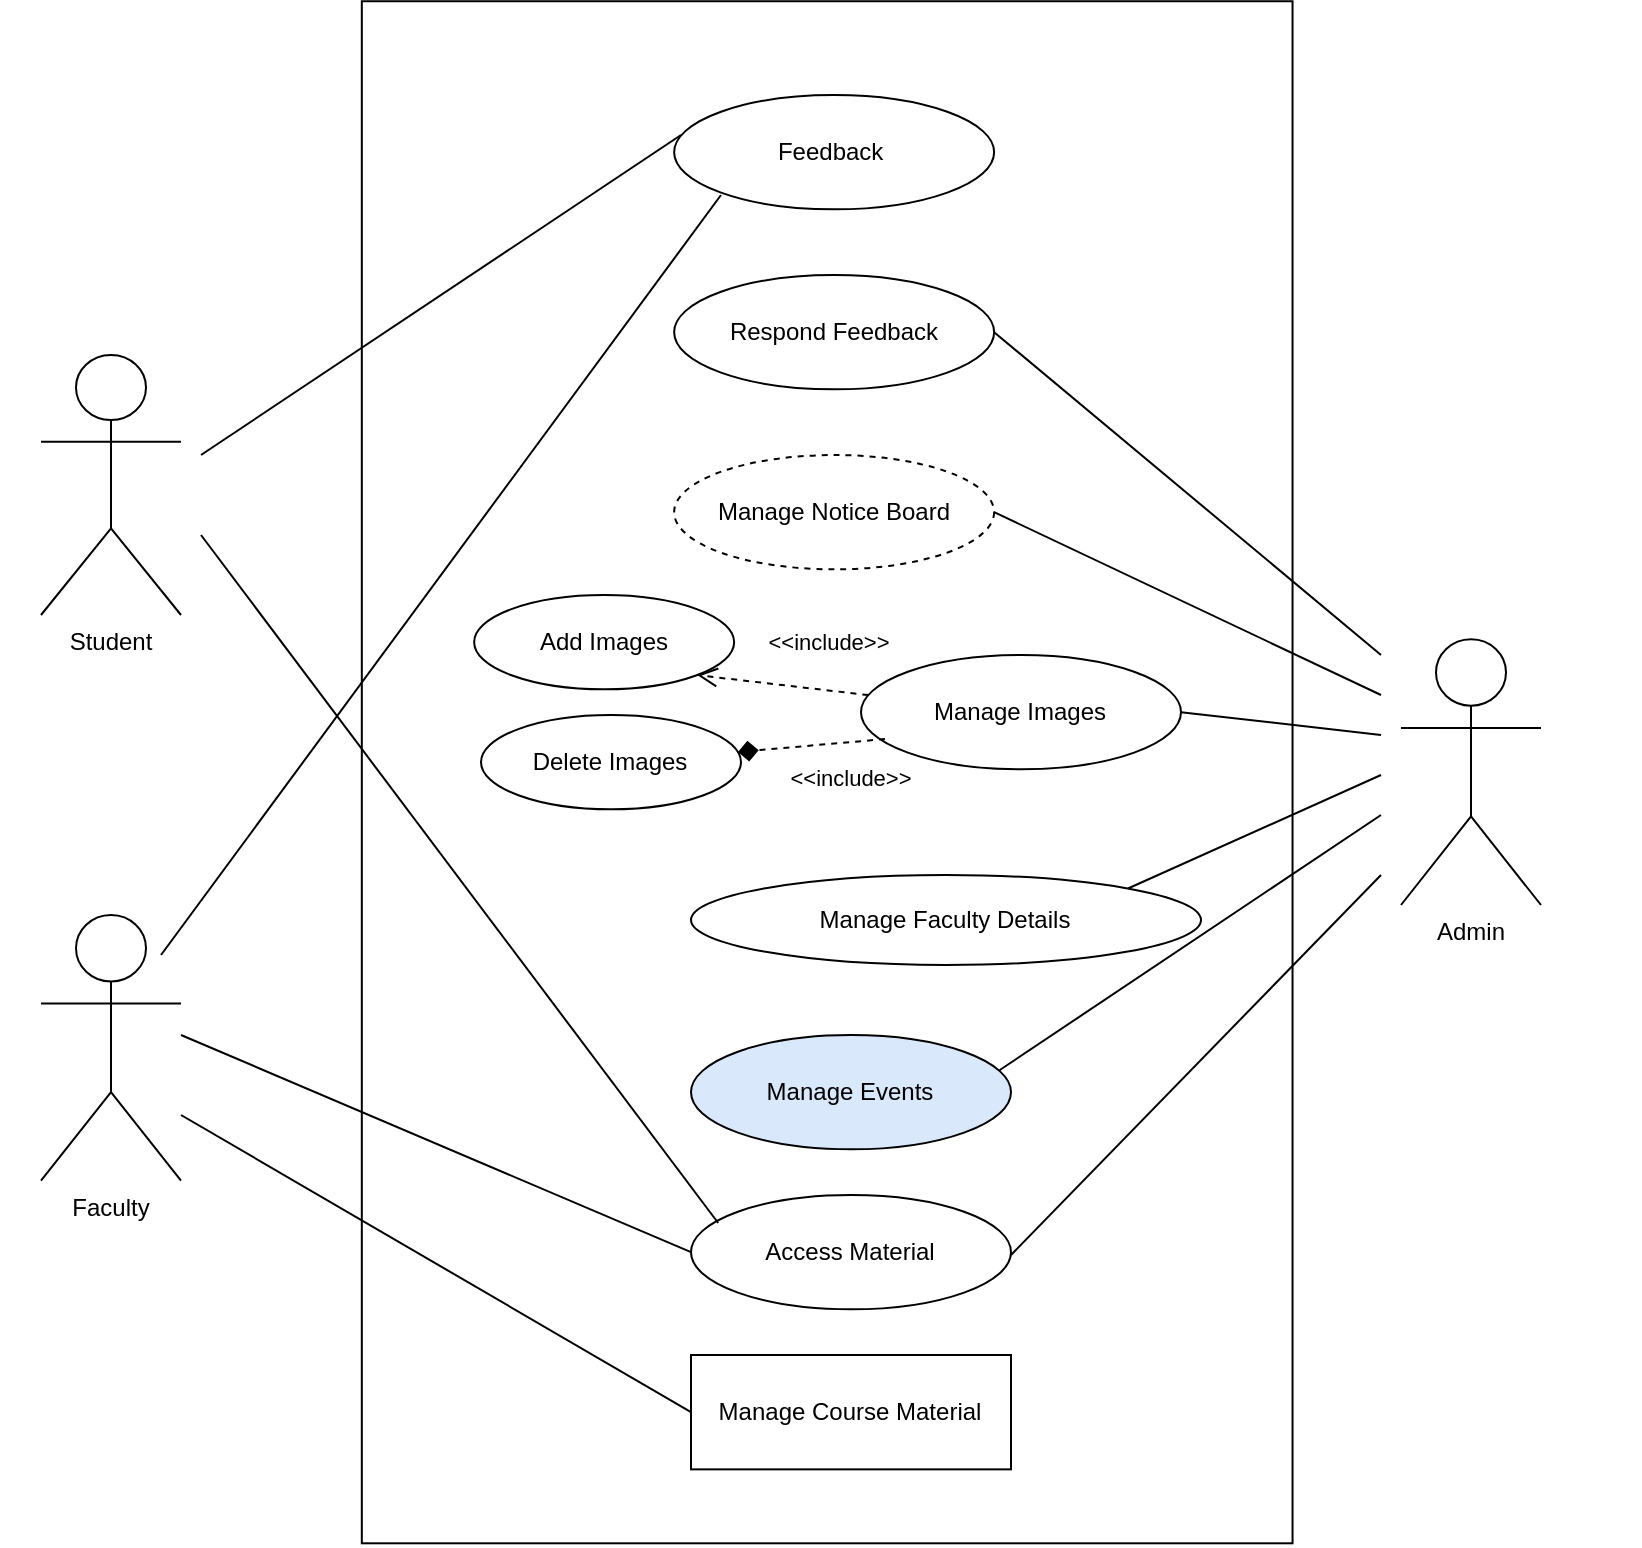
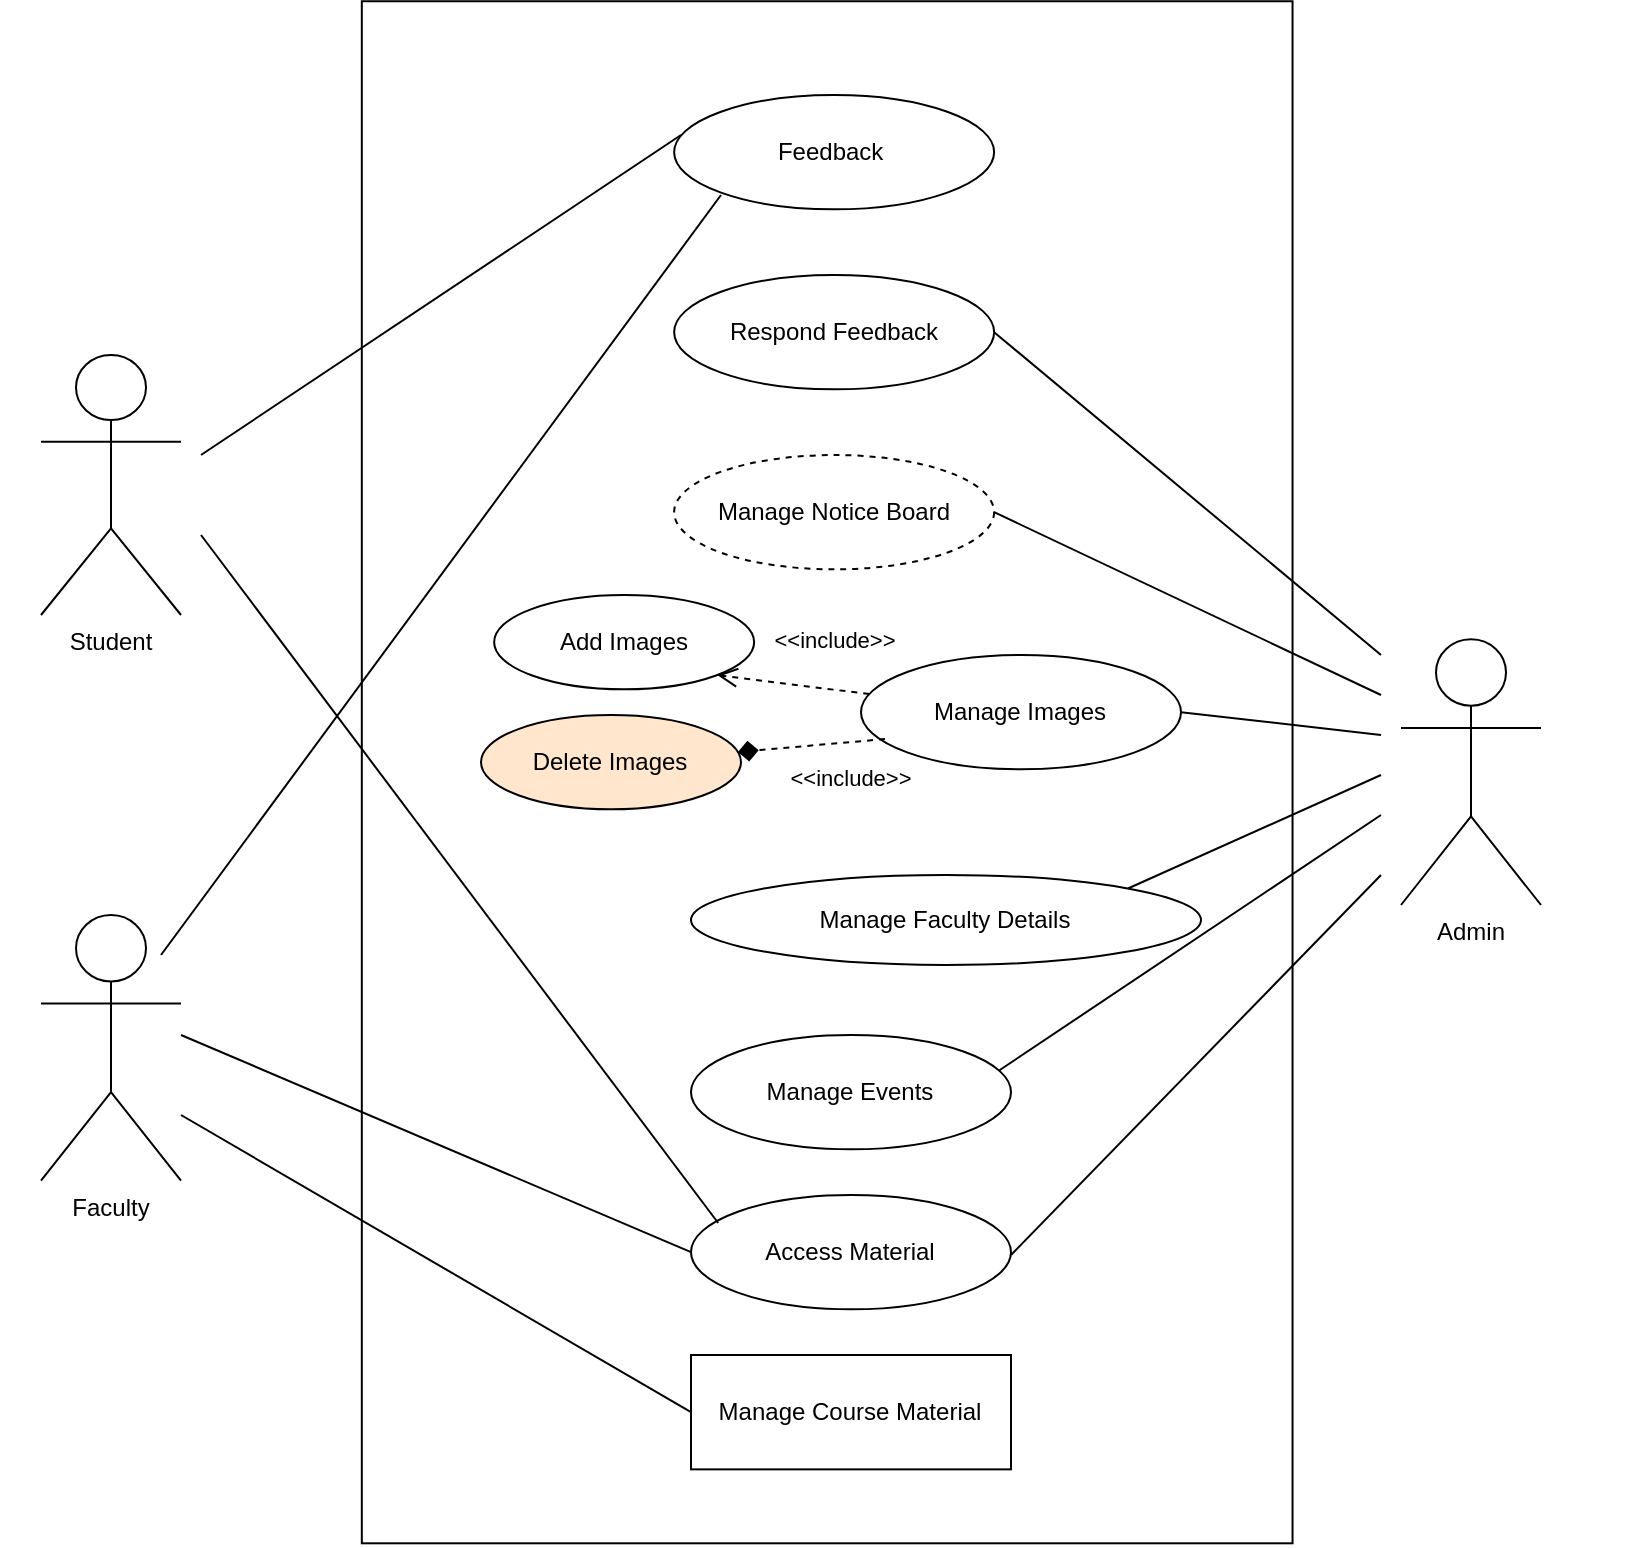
(604, 642) -> (624, 642)
(611, 762) -> (611, 762)
(851, 1092) -> (851, 1092)
